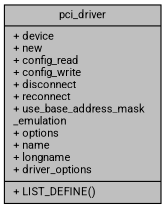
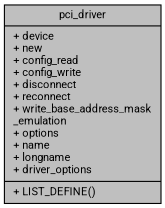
(79, 109) -> (83, 109)
